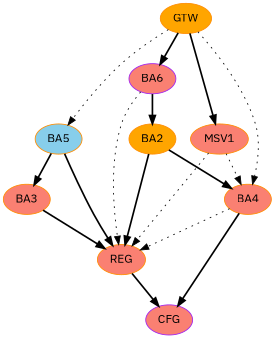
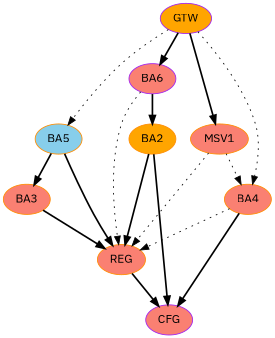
(186, 18) -> (186, 18)
(192, 164) -> (160, 225)
